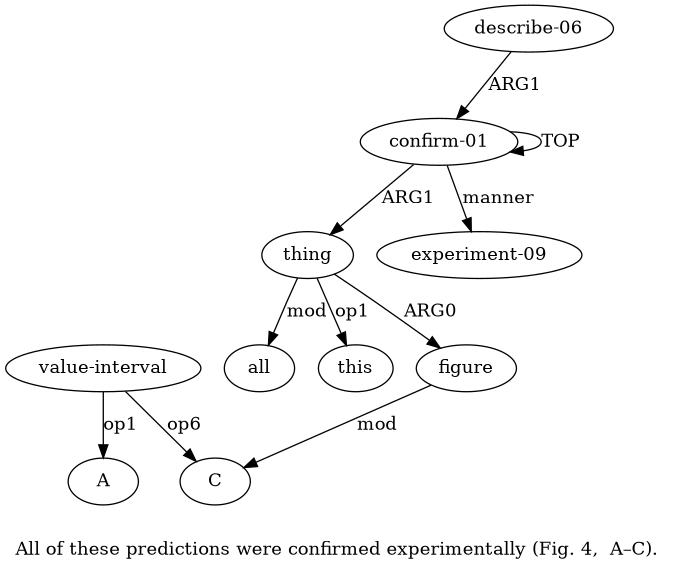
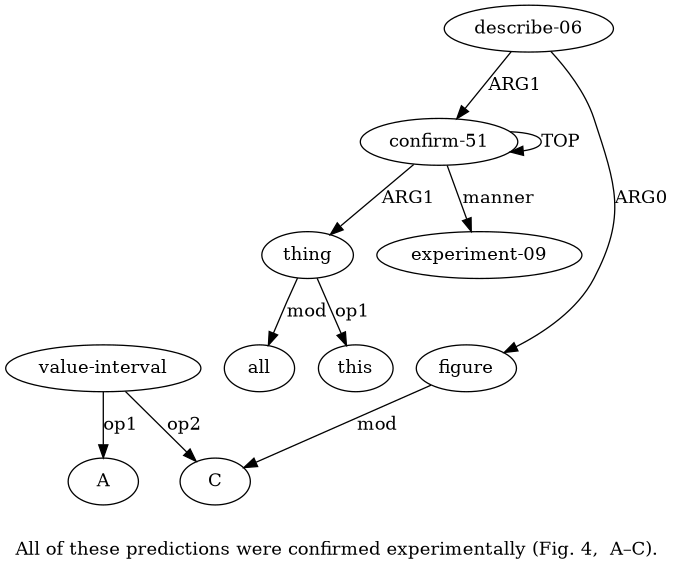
(439, 142) -> (439, 142)
(382, 307) -> (614, 211)
(185, 425) -> (185, 425)
